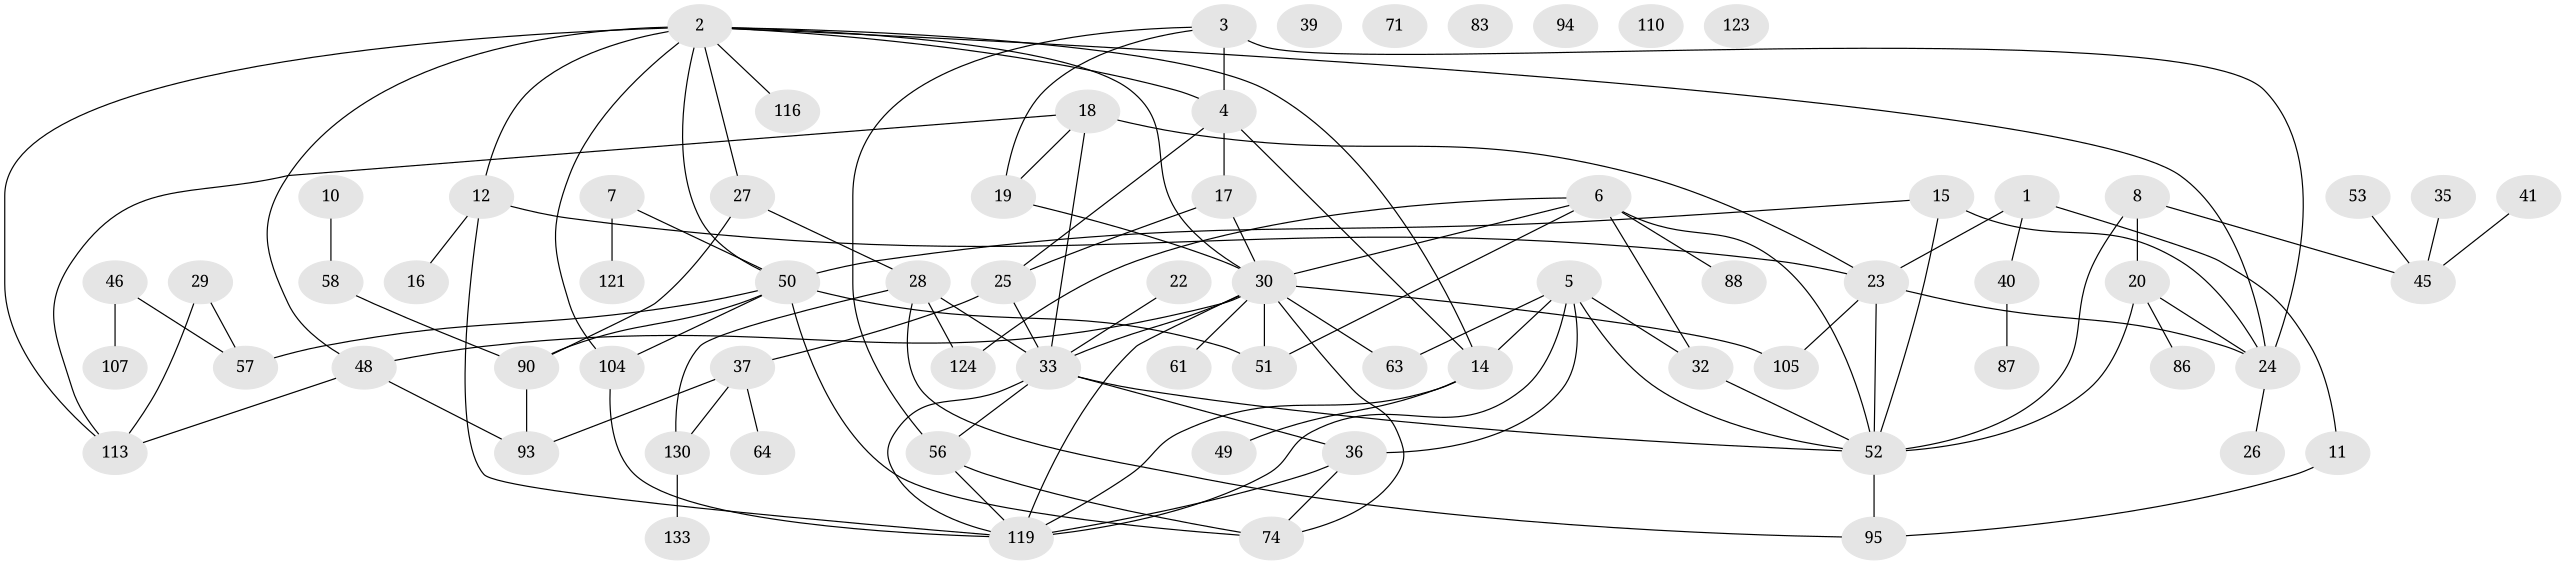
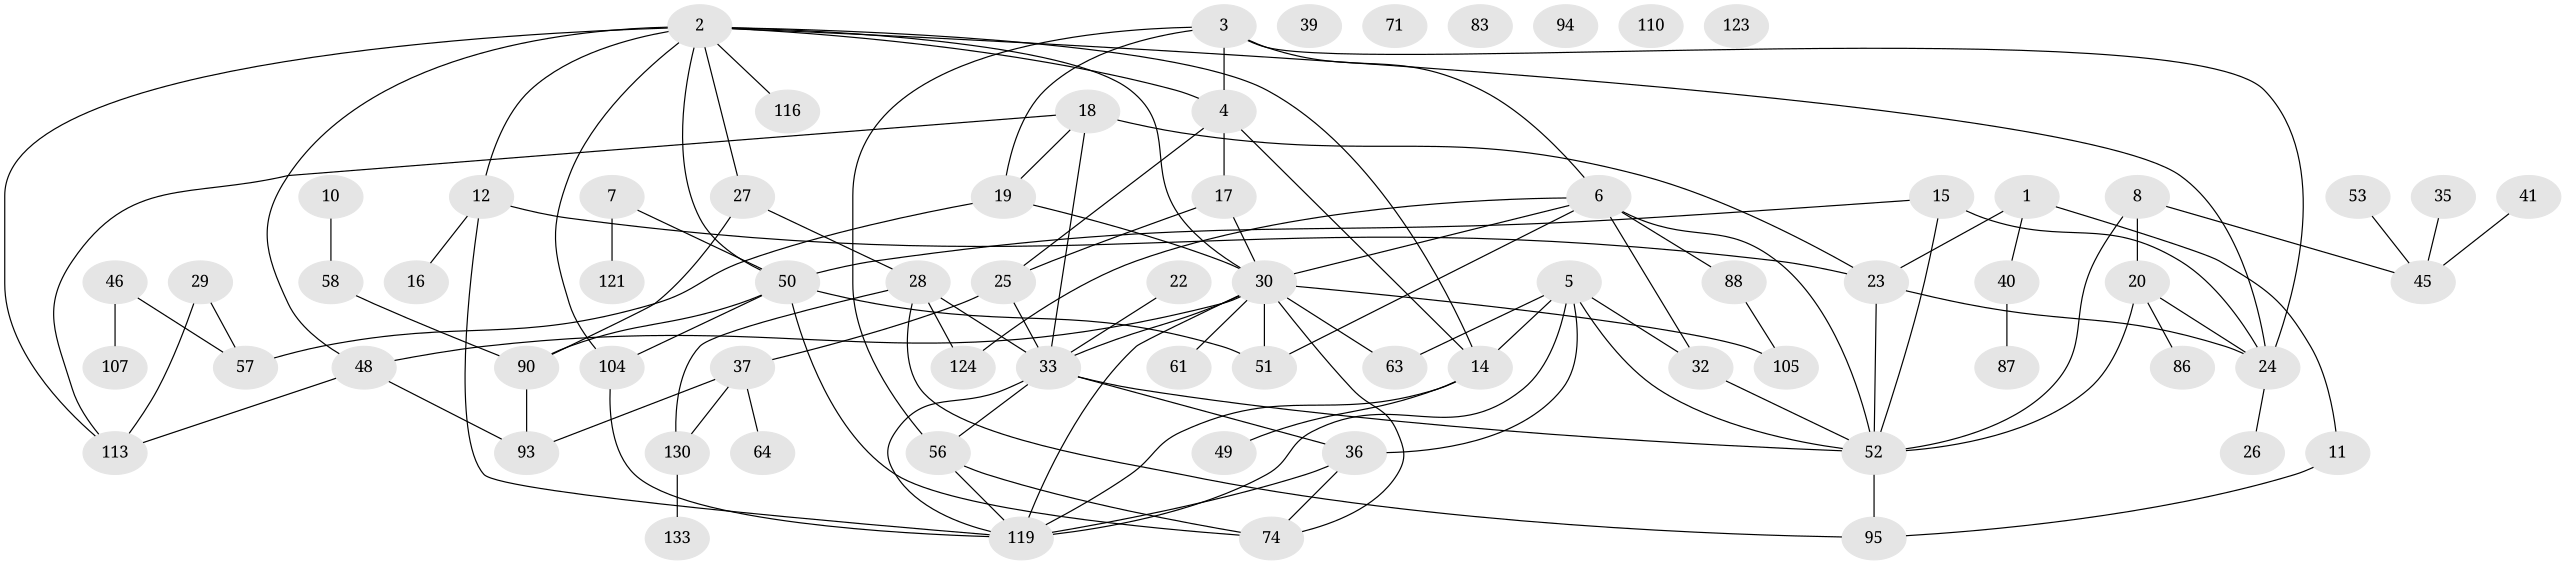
none -> (1459, 81)
(1837, 320) -> (1760, 325)
(516, 323) -> (613, 314)
